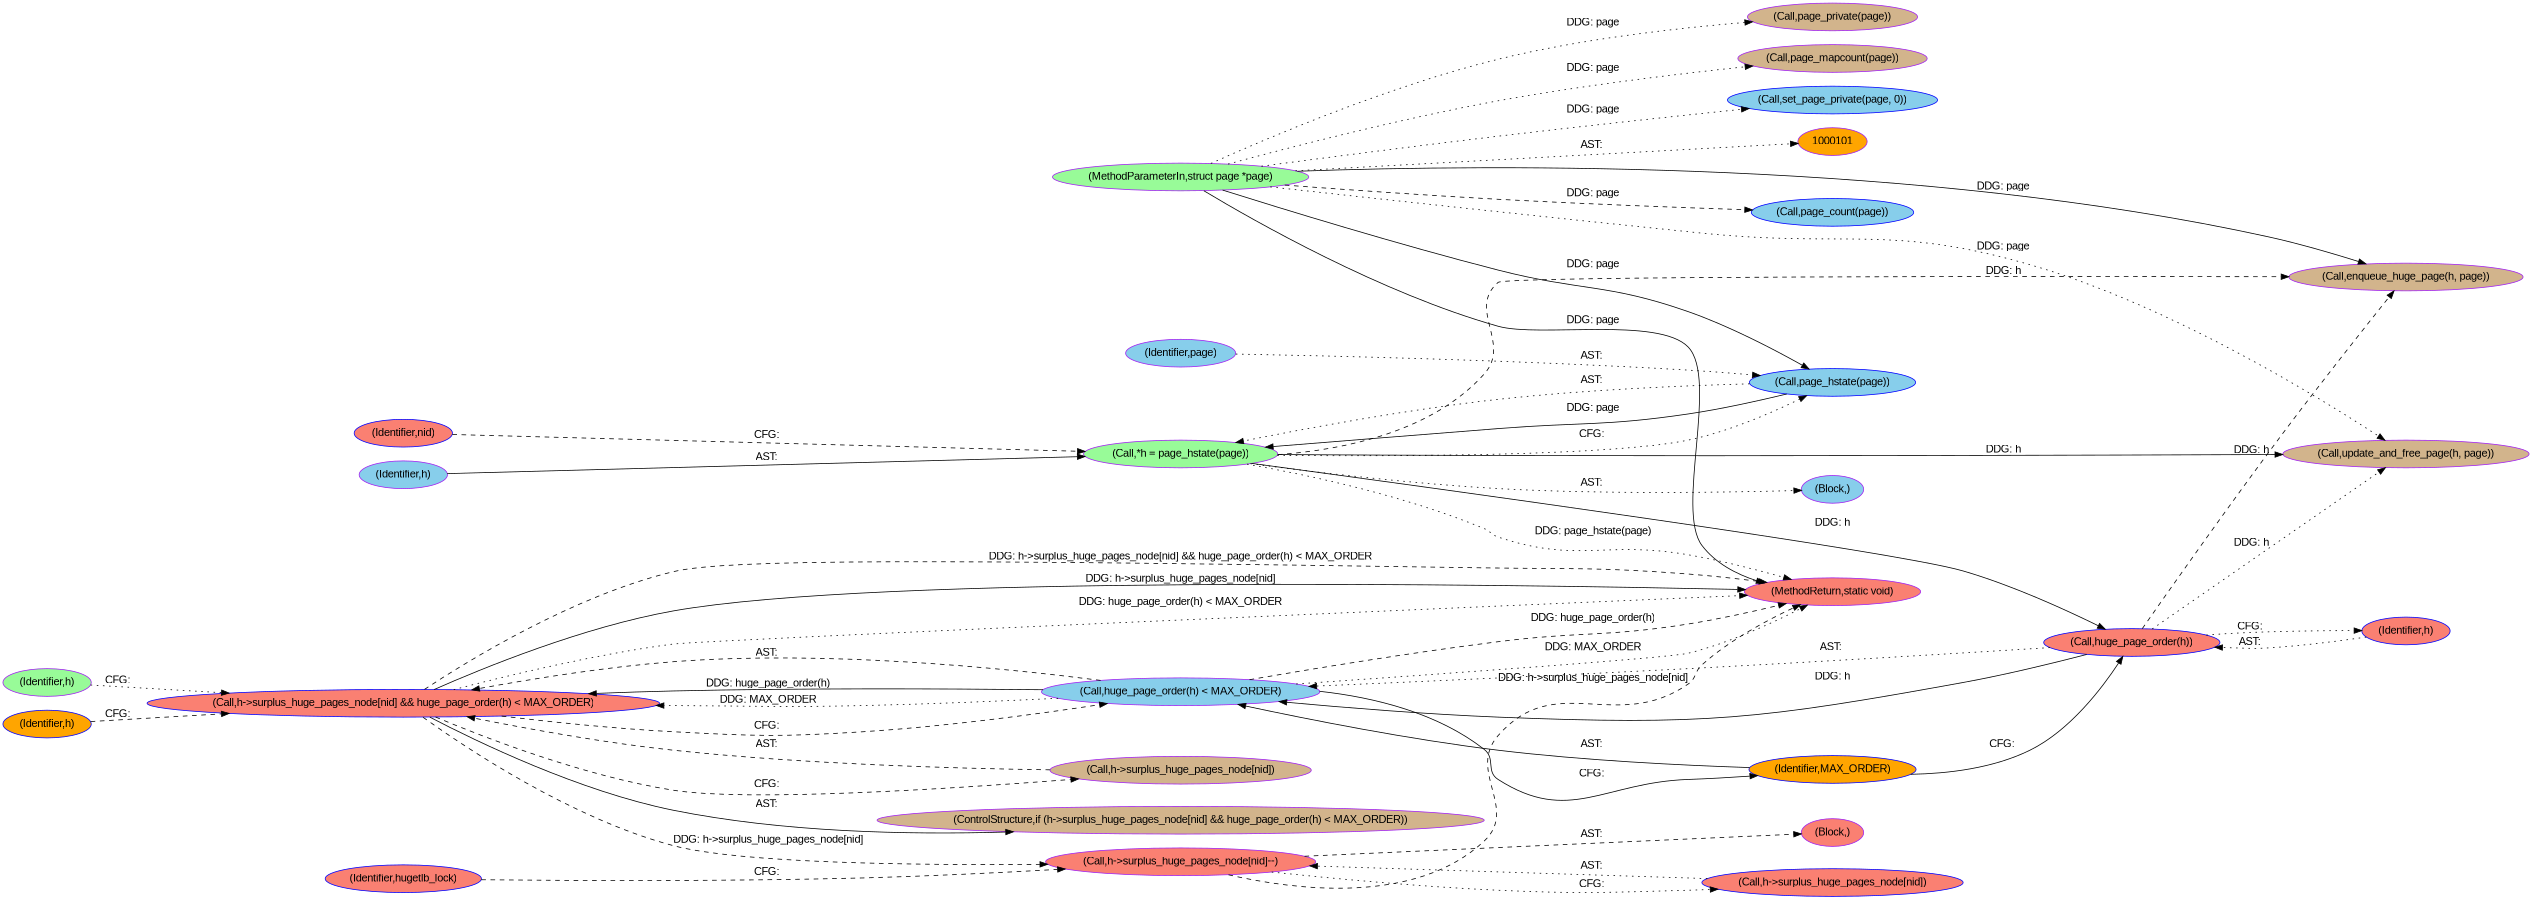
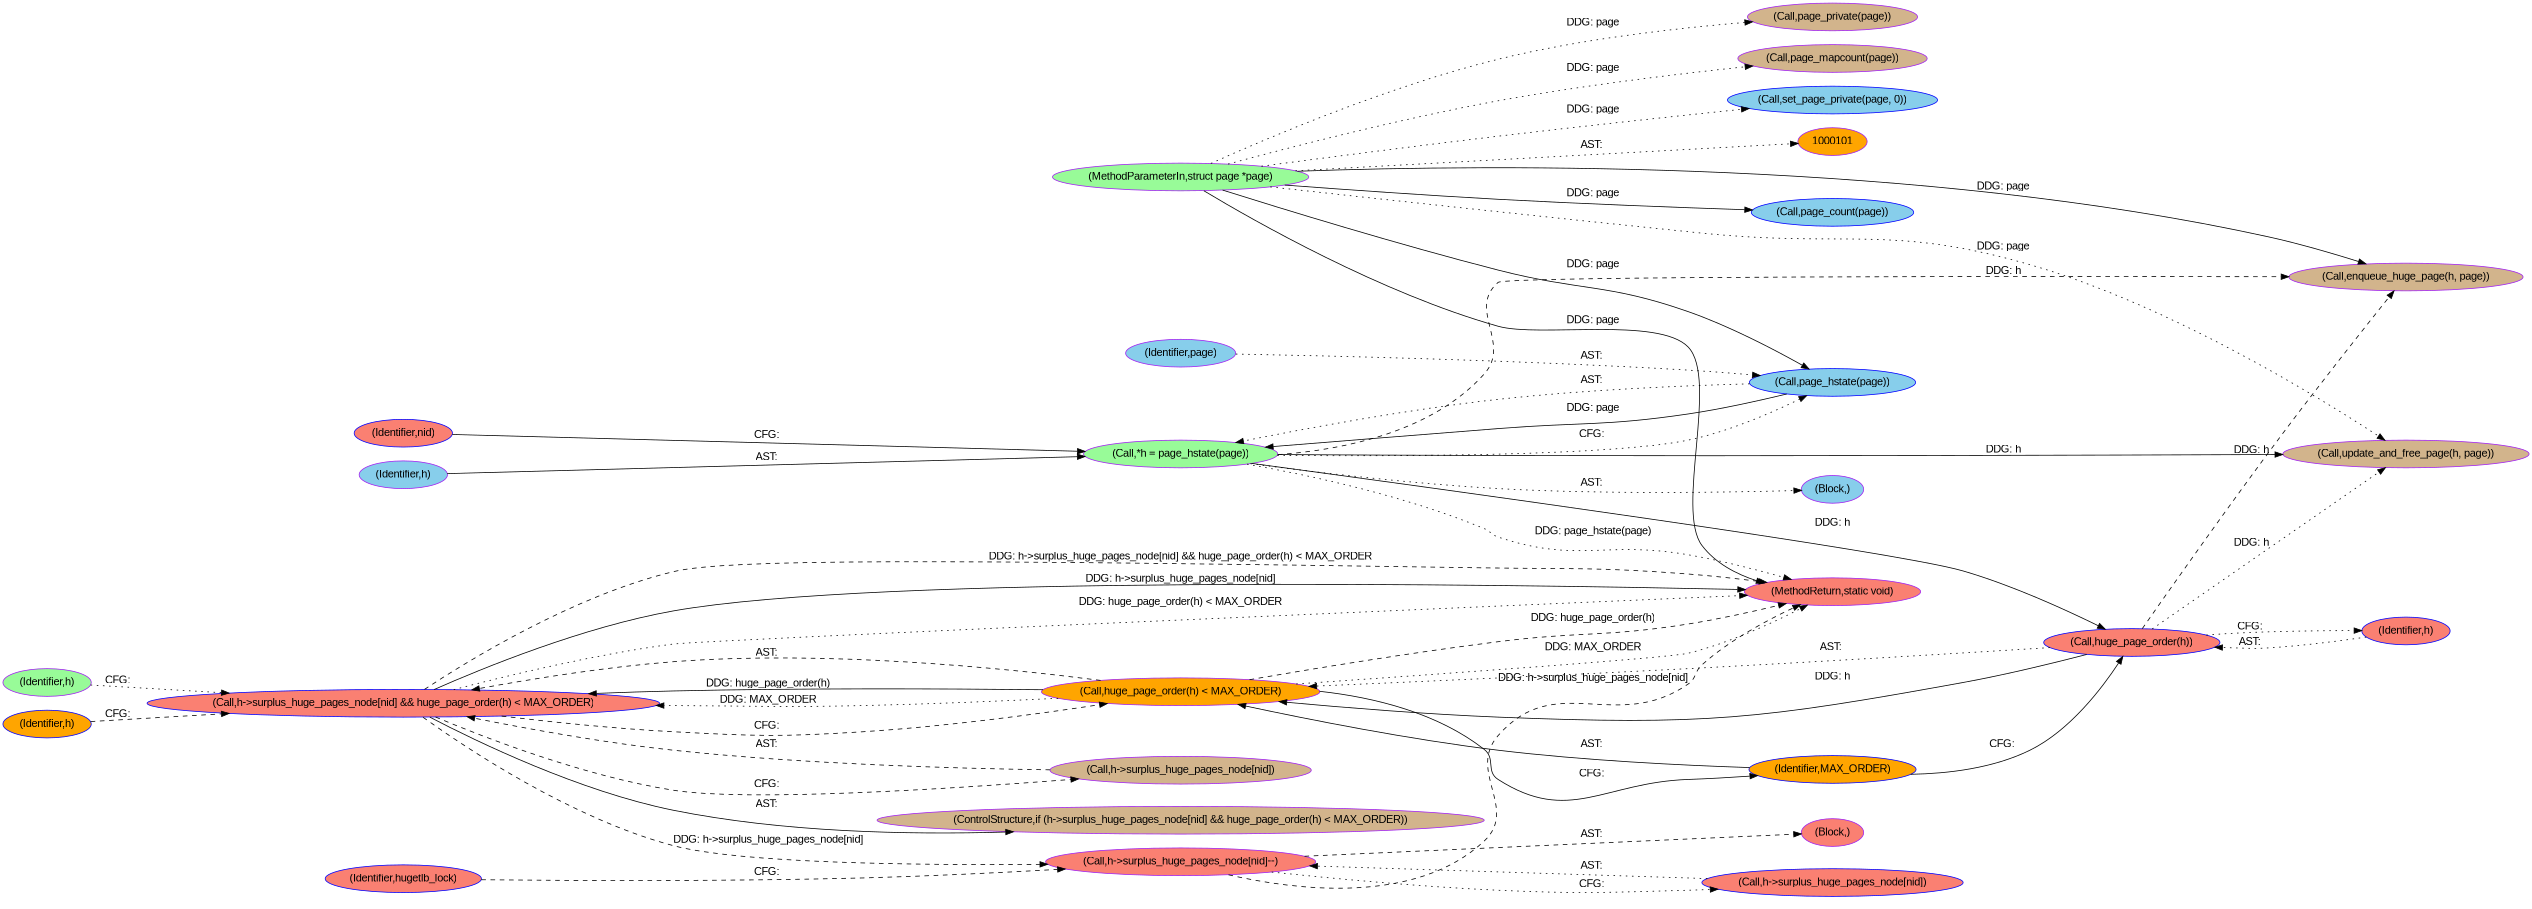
(1515, 200) -> (1515, 200)
(765, 443) -> (765, 443)
(1181, 692) -> (1181, 692)
